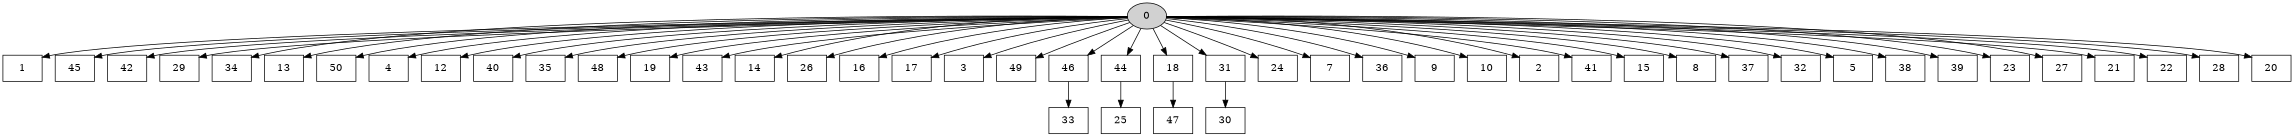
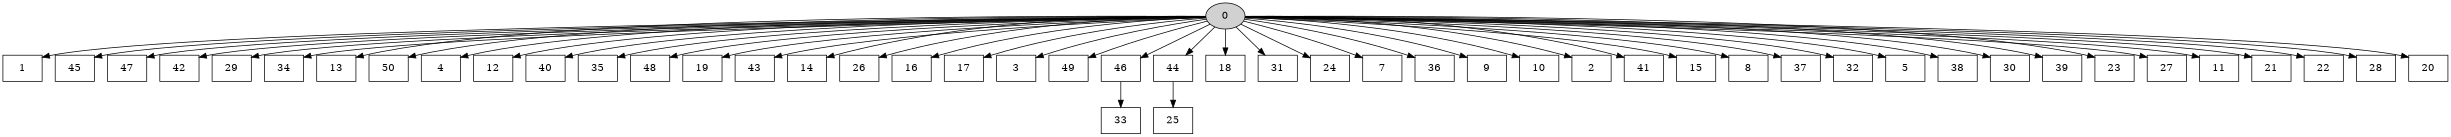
none -> (2219, 68)
(1173, 91) -> (679, 27)
(1225, 91) -> (1615, 23)
